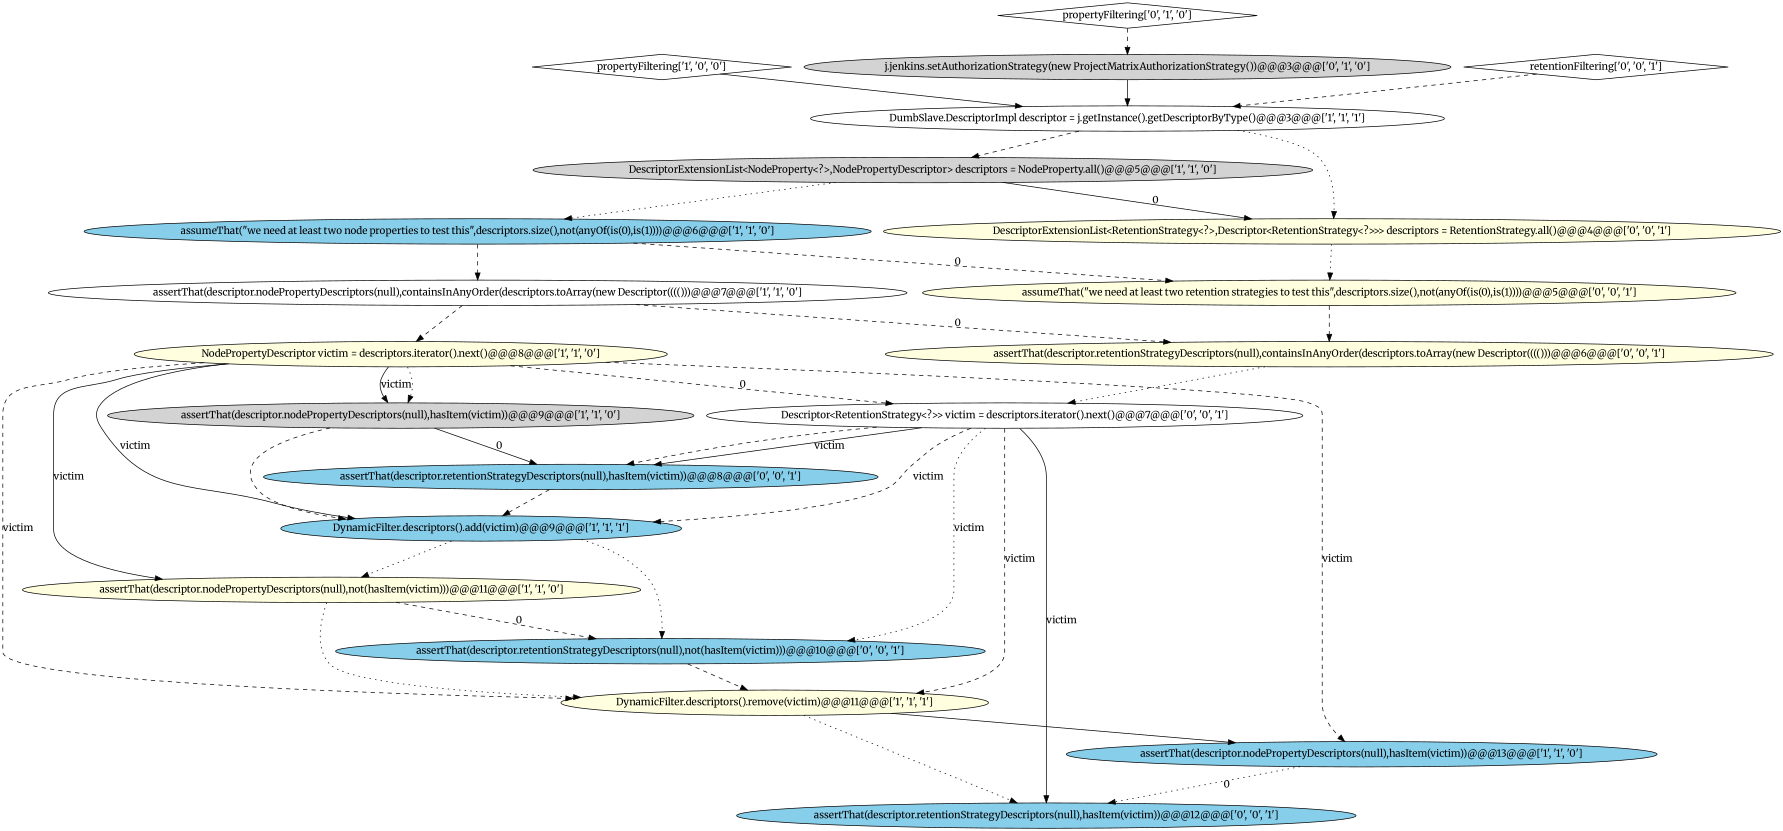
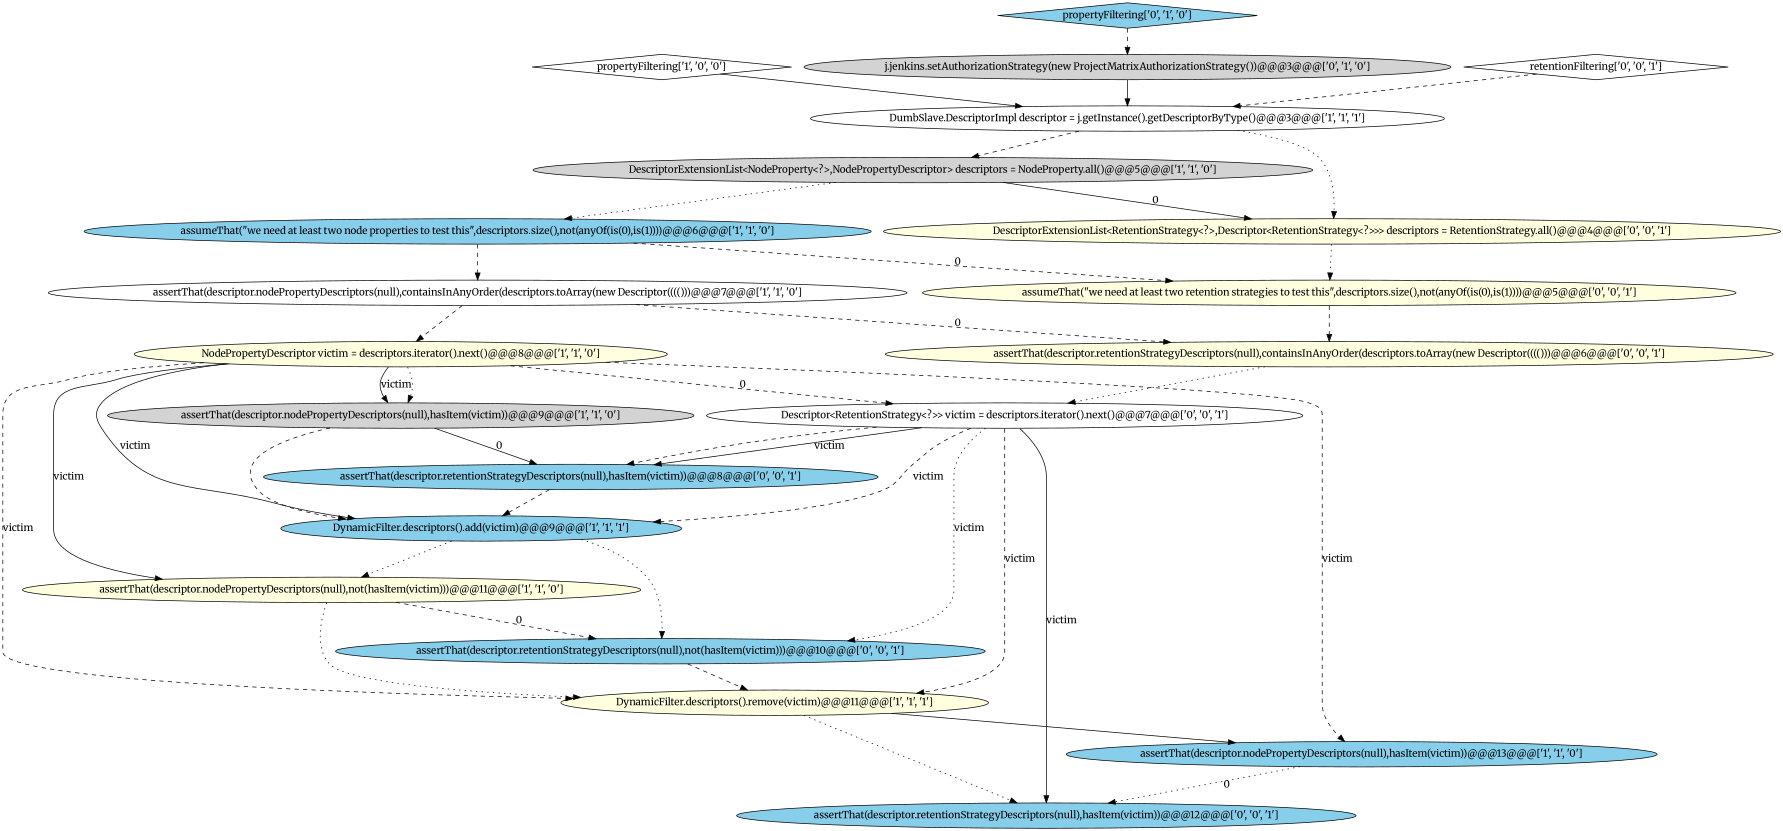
(1127, 16) -> (1127, 16)
